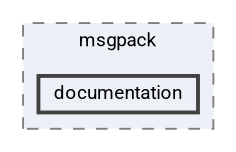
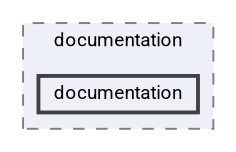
(118, 41) -> (118, 41)
